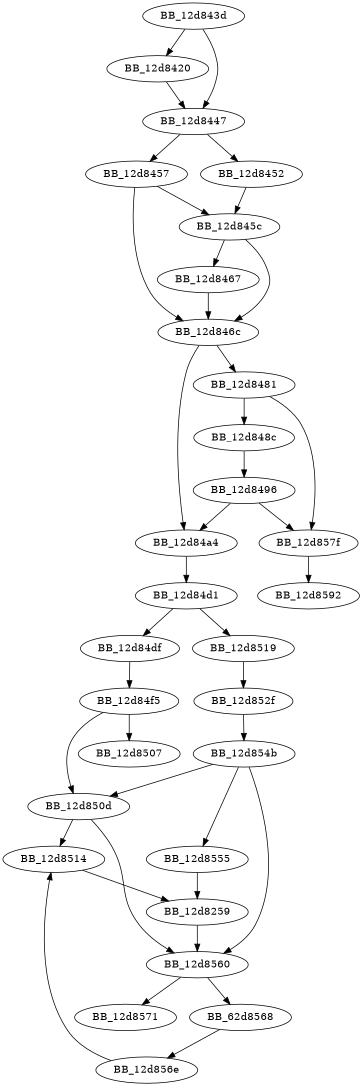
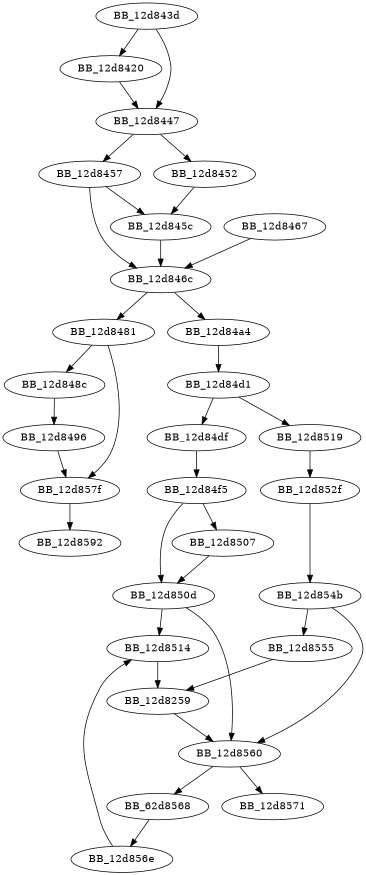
(220, 250) -> none
(218, 514) -> none
(165, 779) -> (196, 567)
